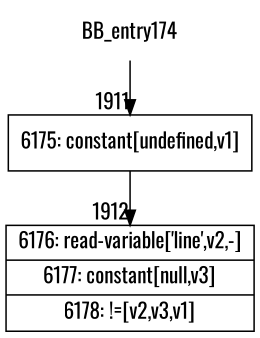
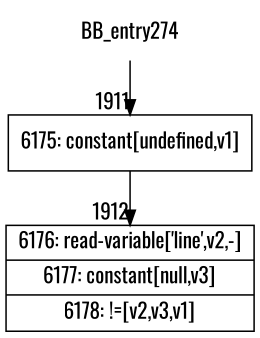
(130, 33) -> (130, 33)
